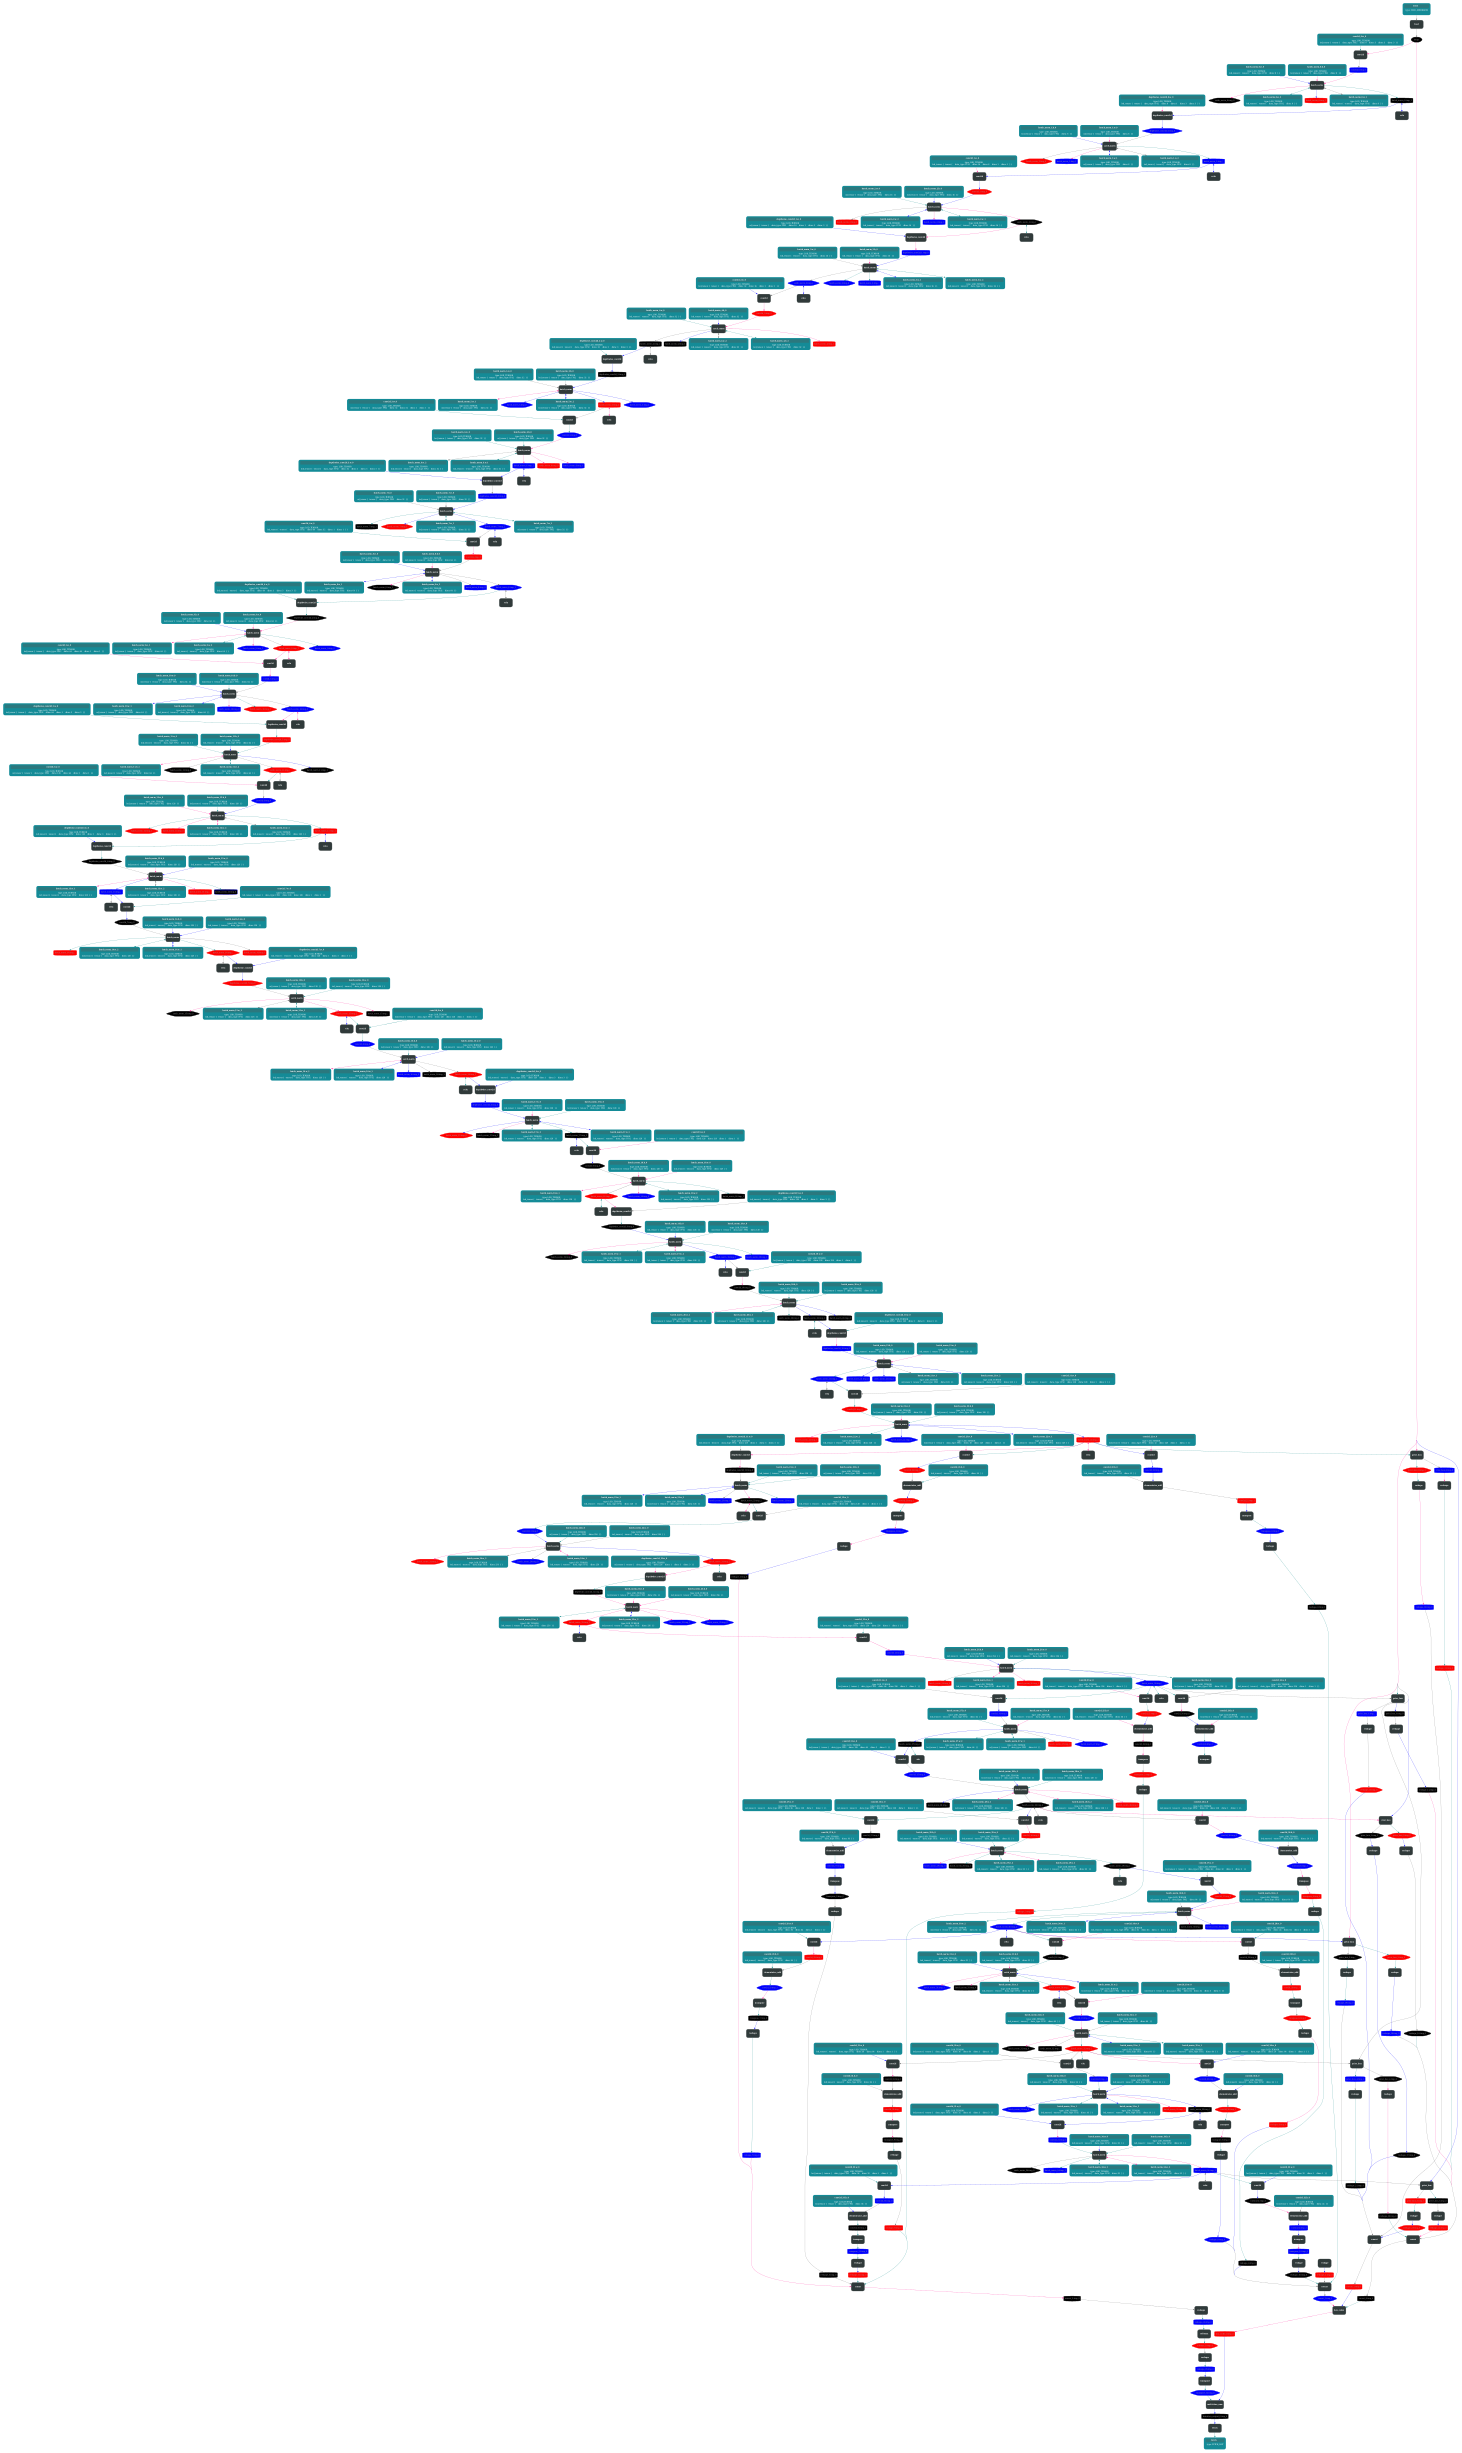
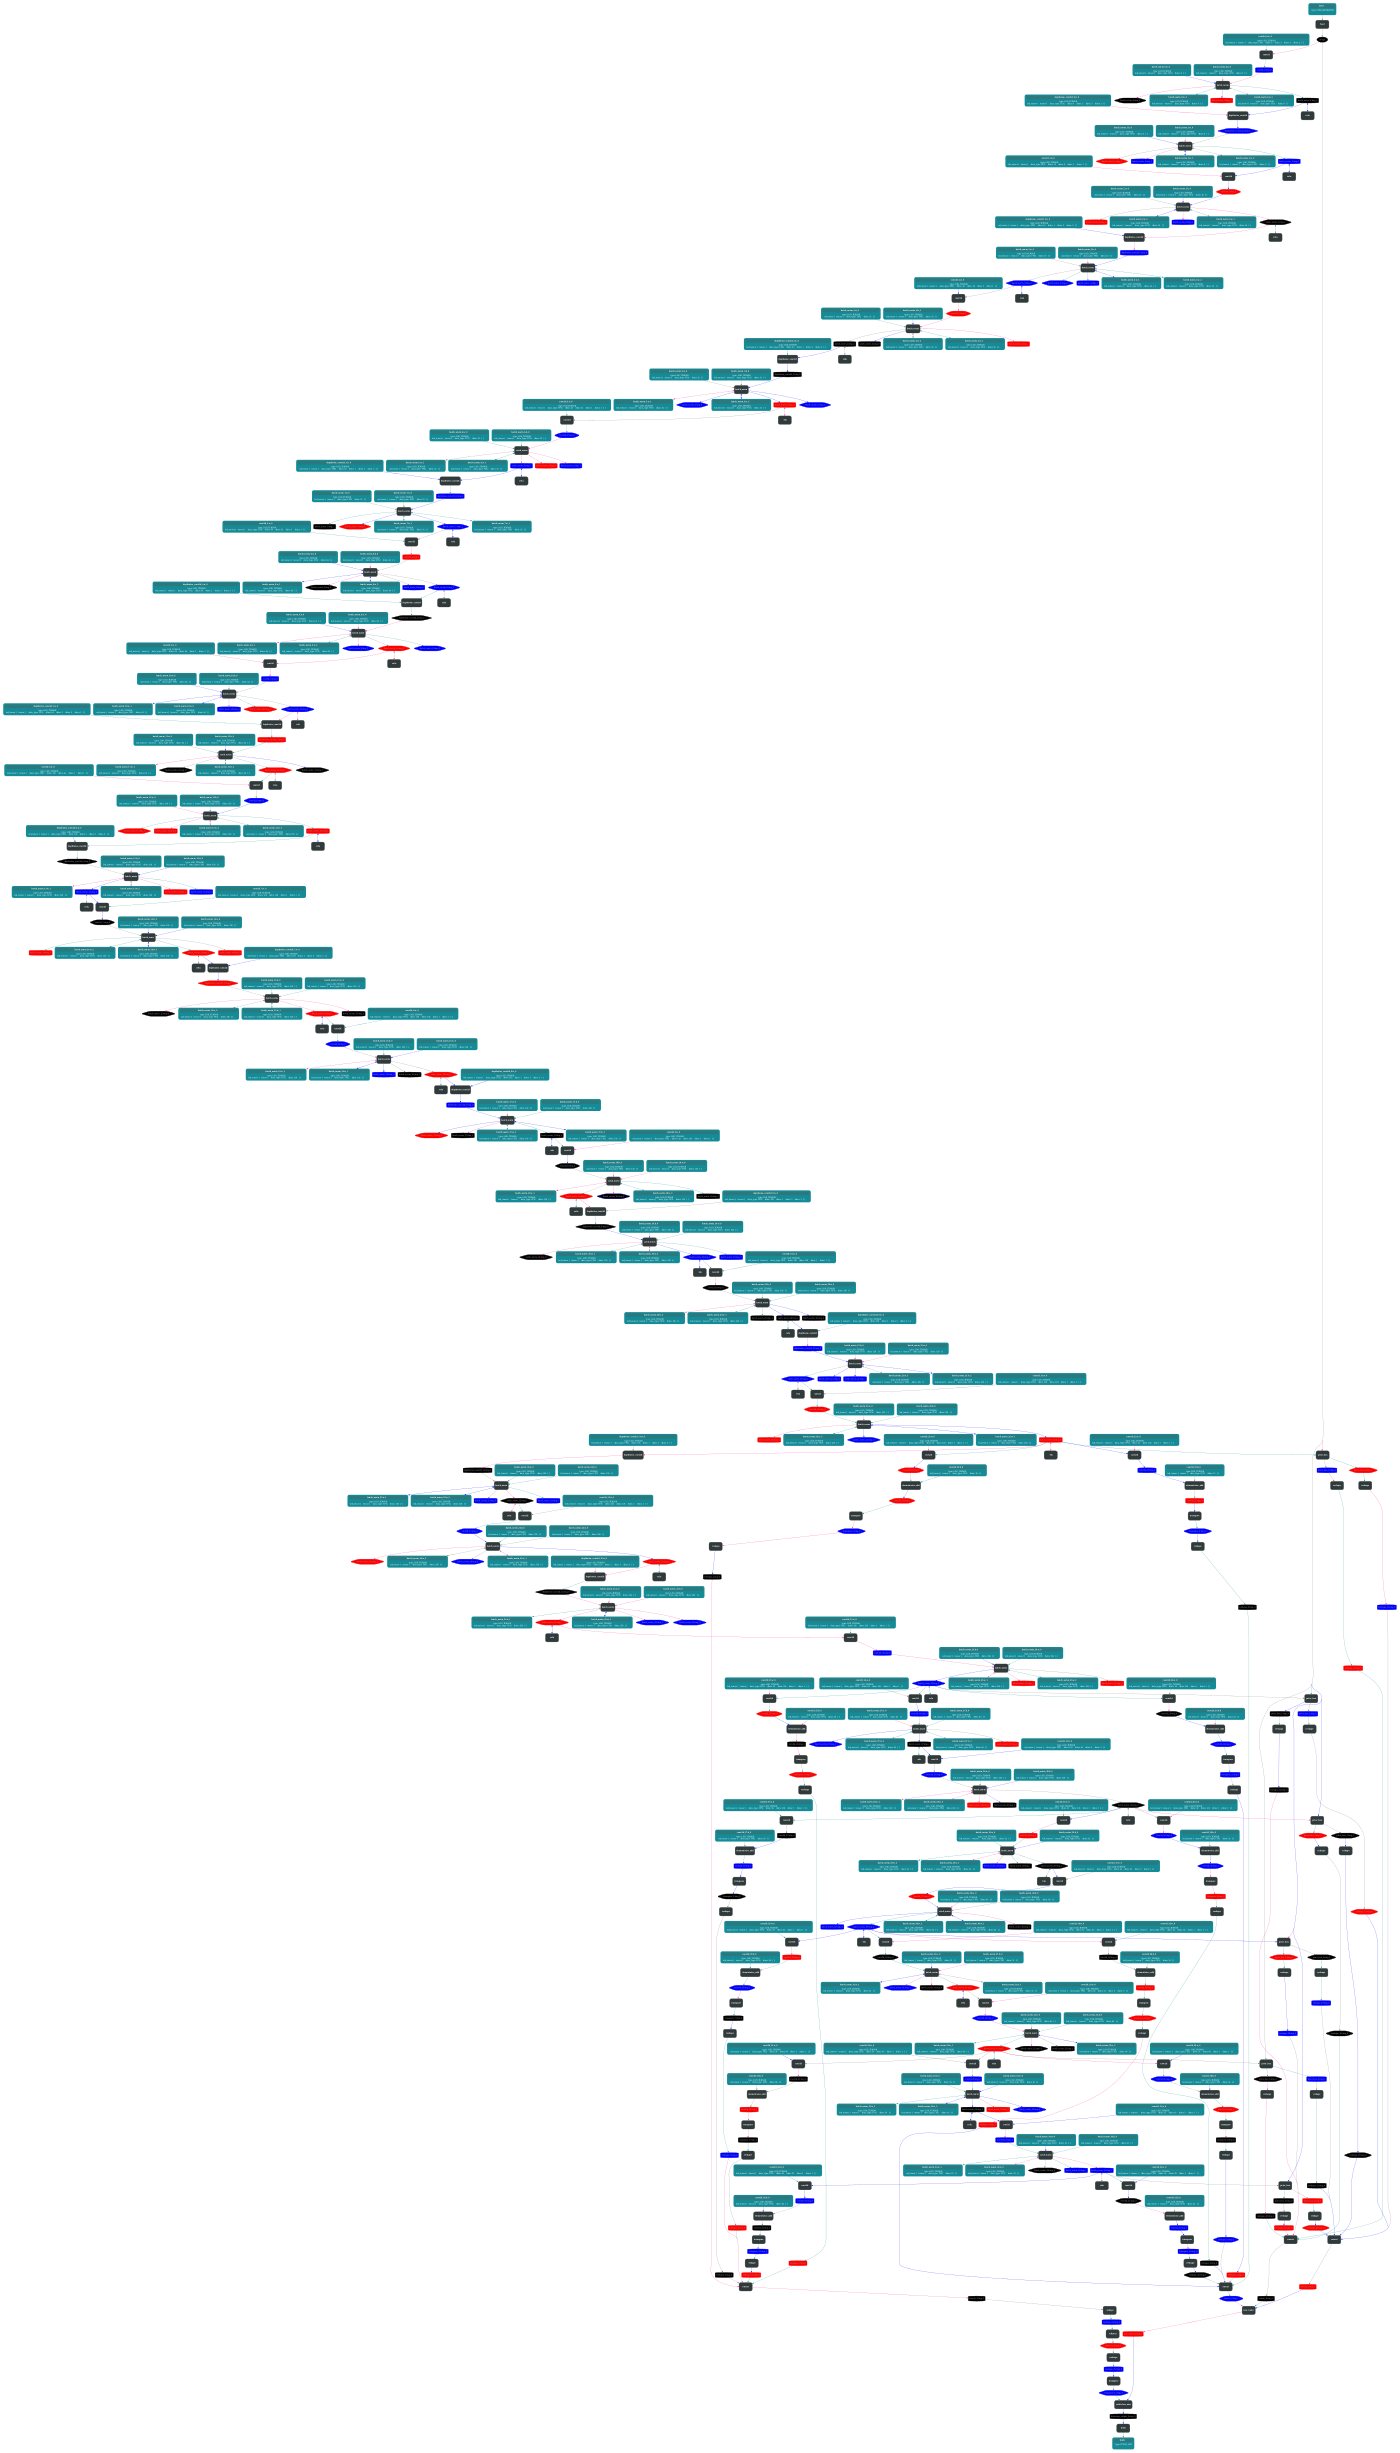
(226, 892) -> (201, 892)
(639, 1196) -> (614, 1196)
(588, 1592) -> (556, 1592)
none -> (1230, 1775)
